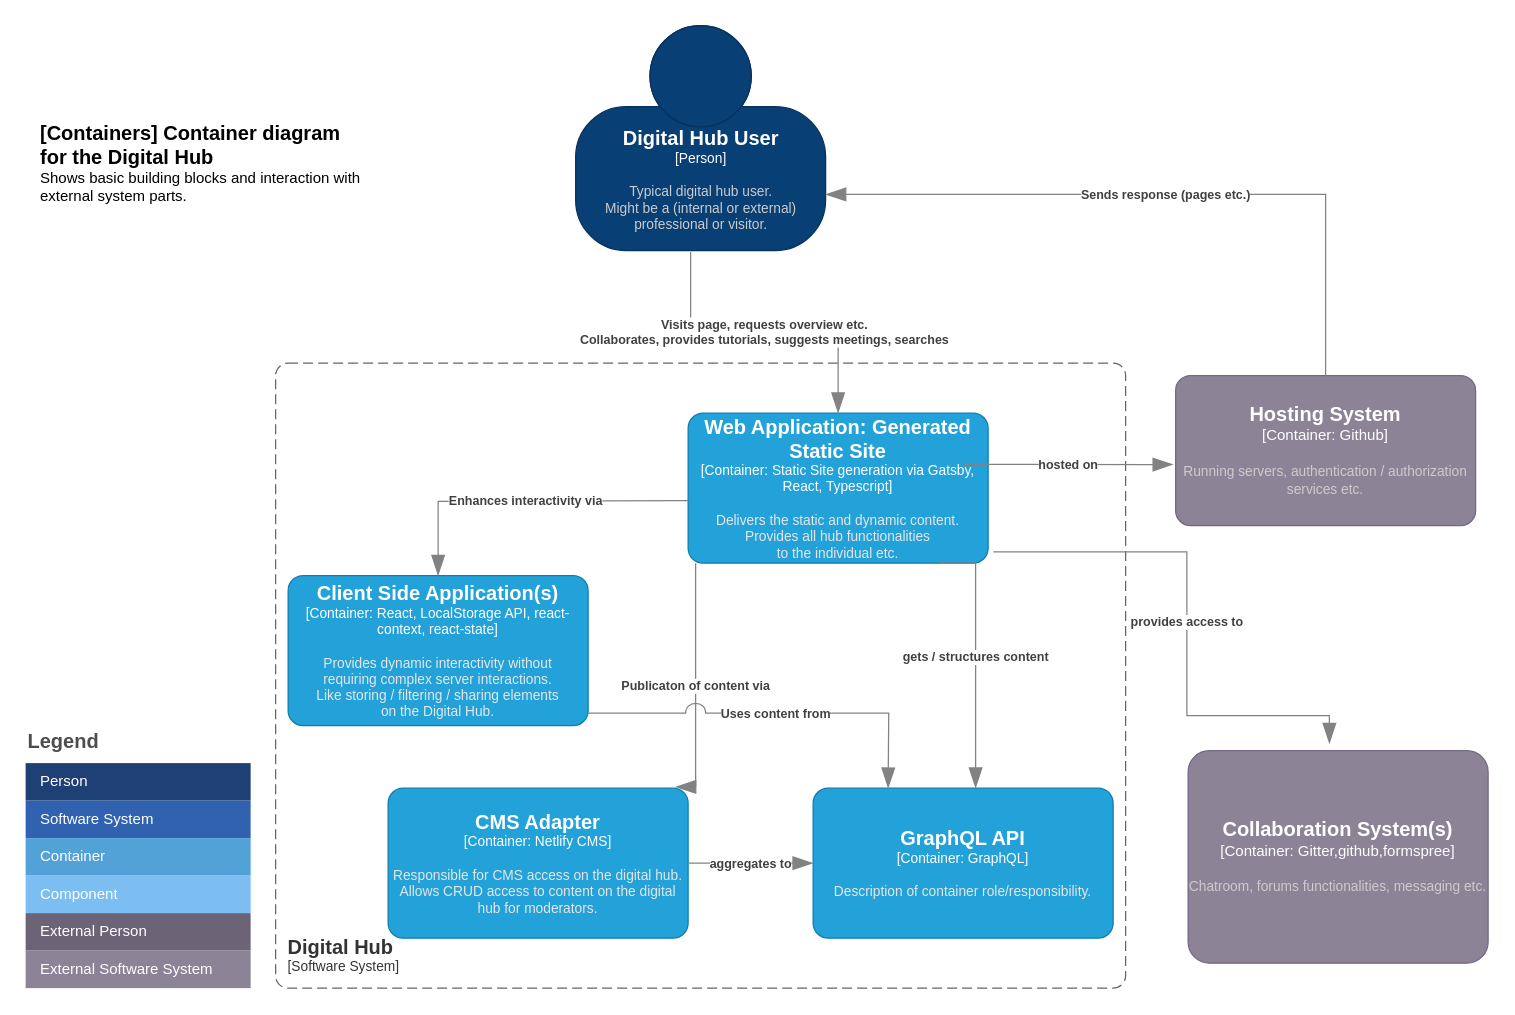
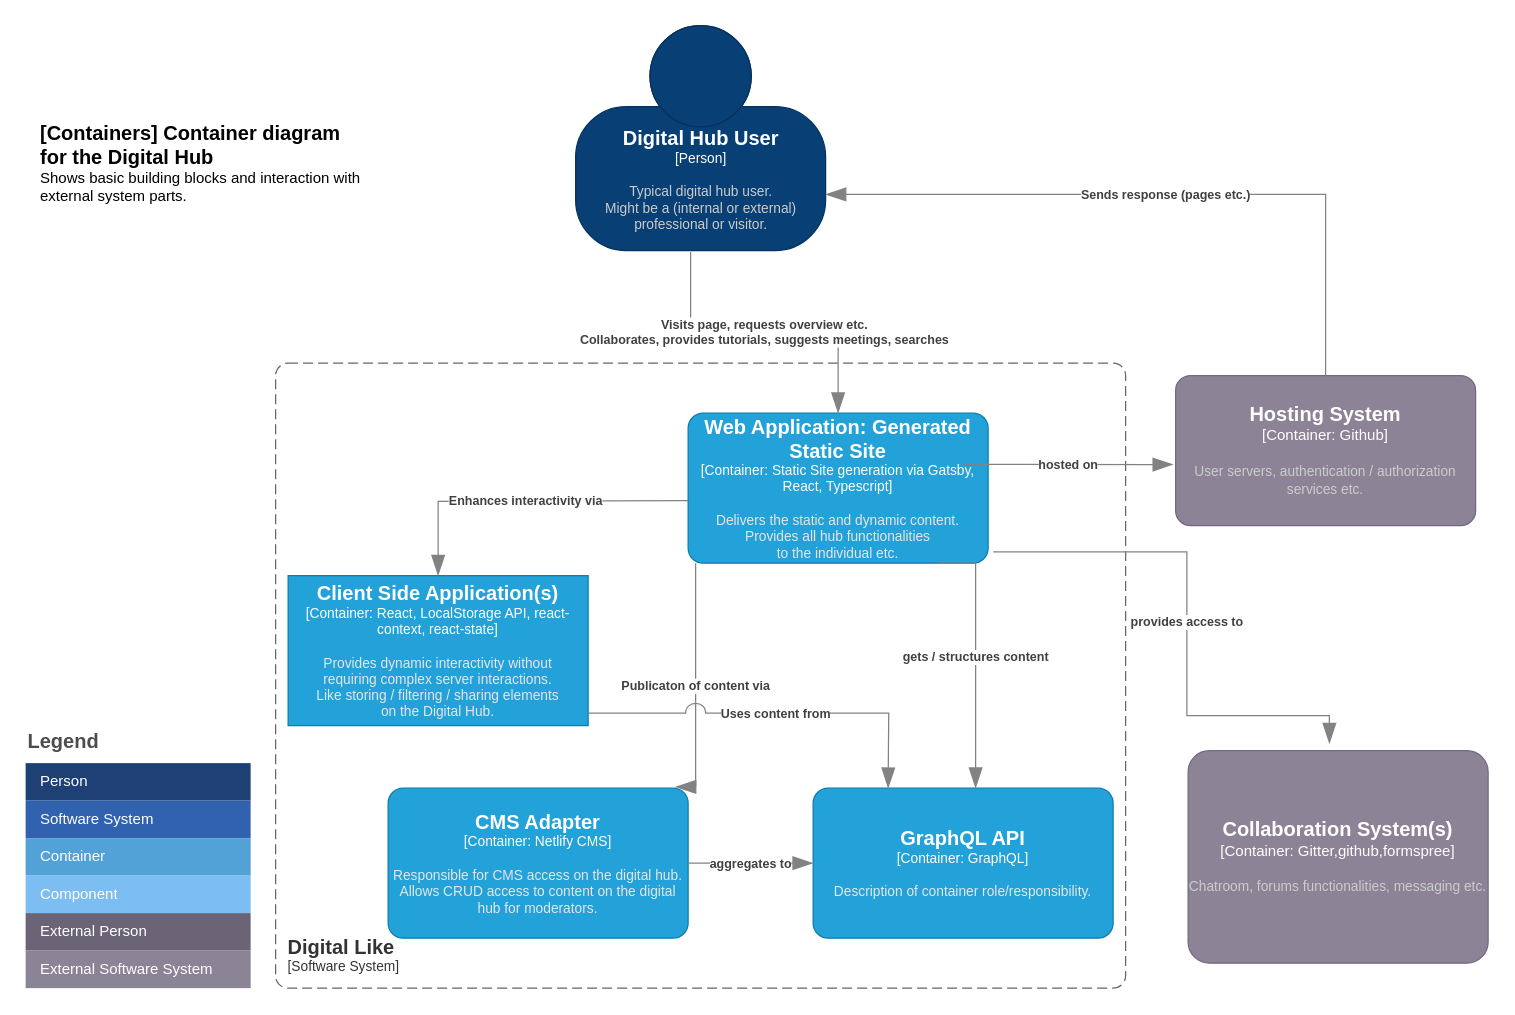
(1326, 451) -> (1326, 451)
(438, 651) -> (438, 651)
(352, 958) -> (352, 958)
